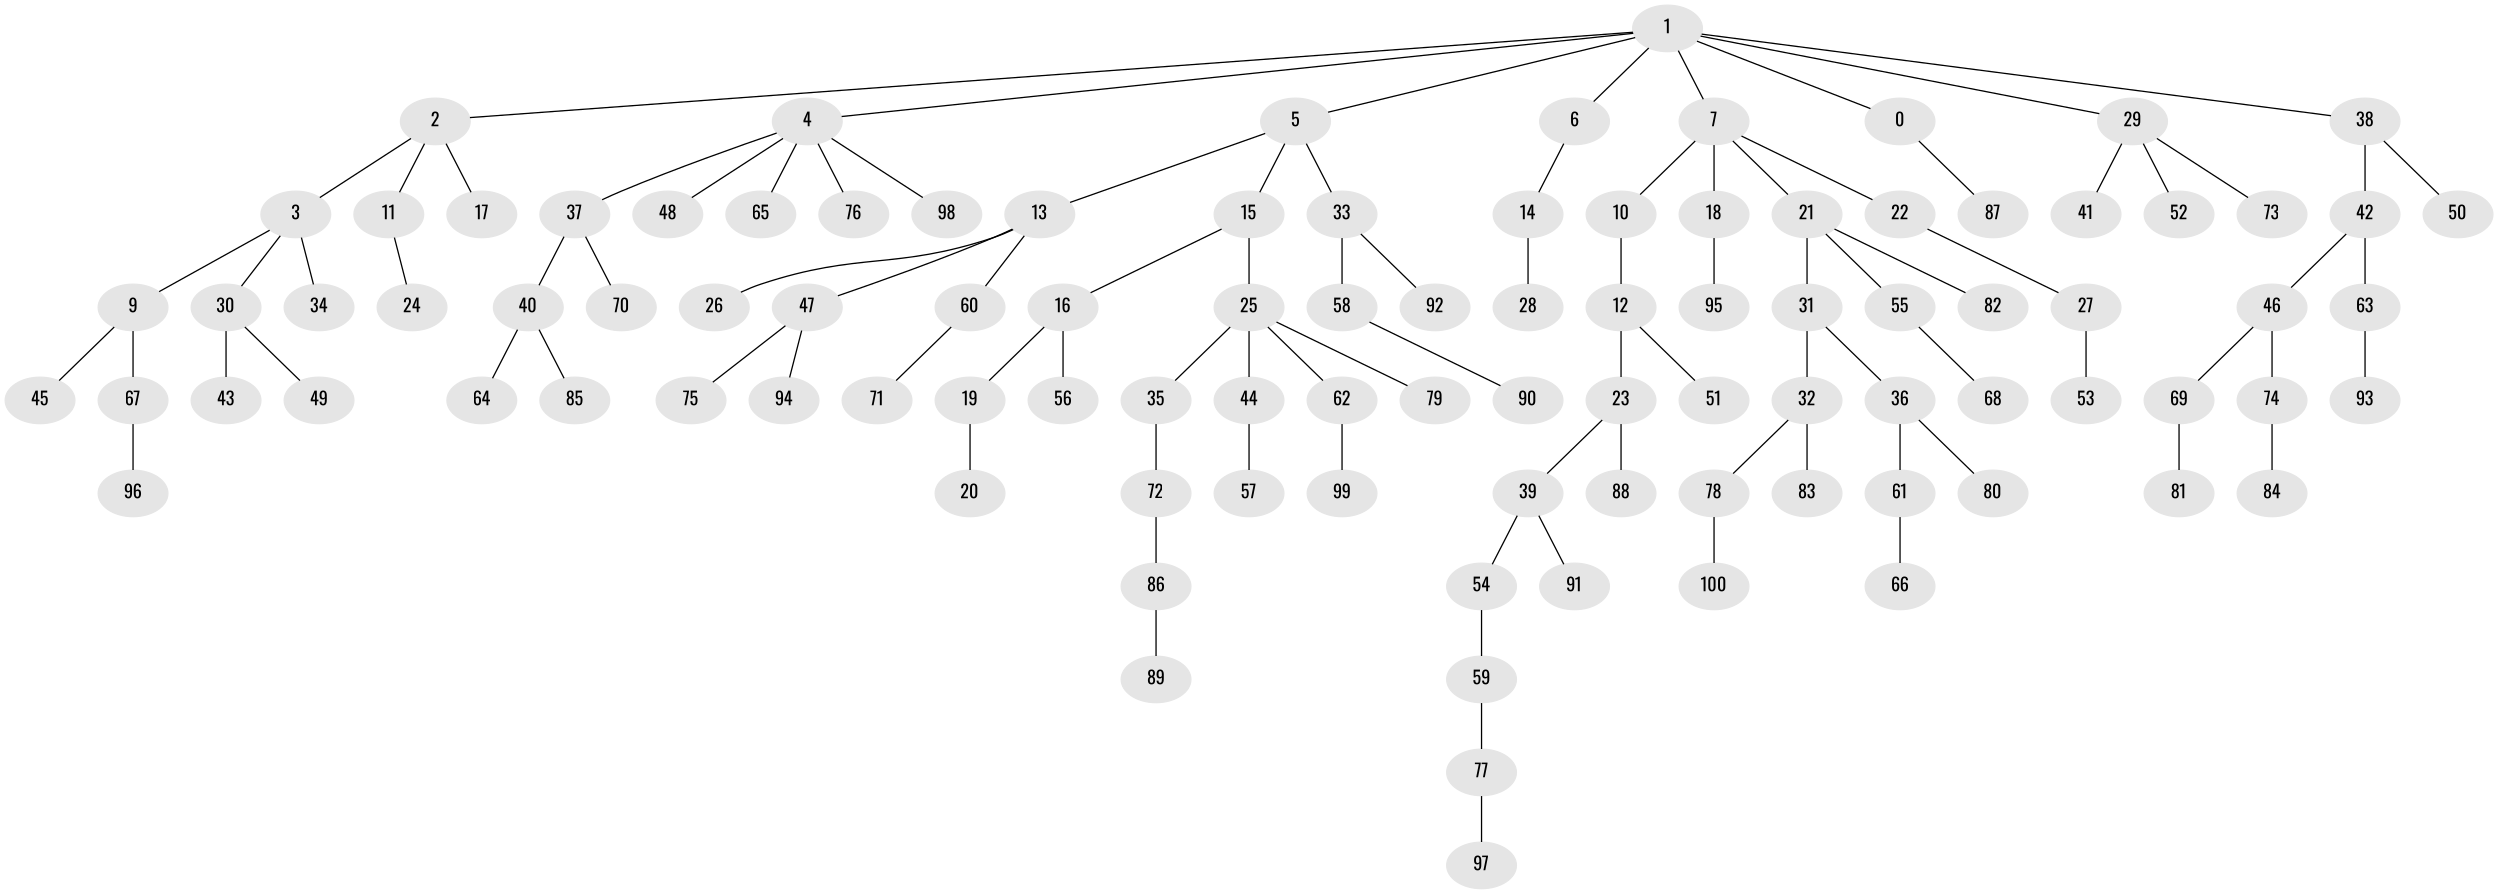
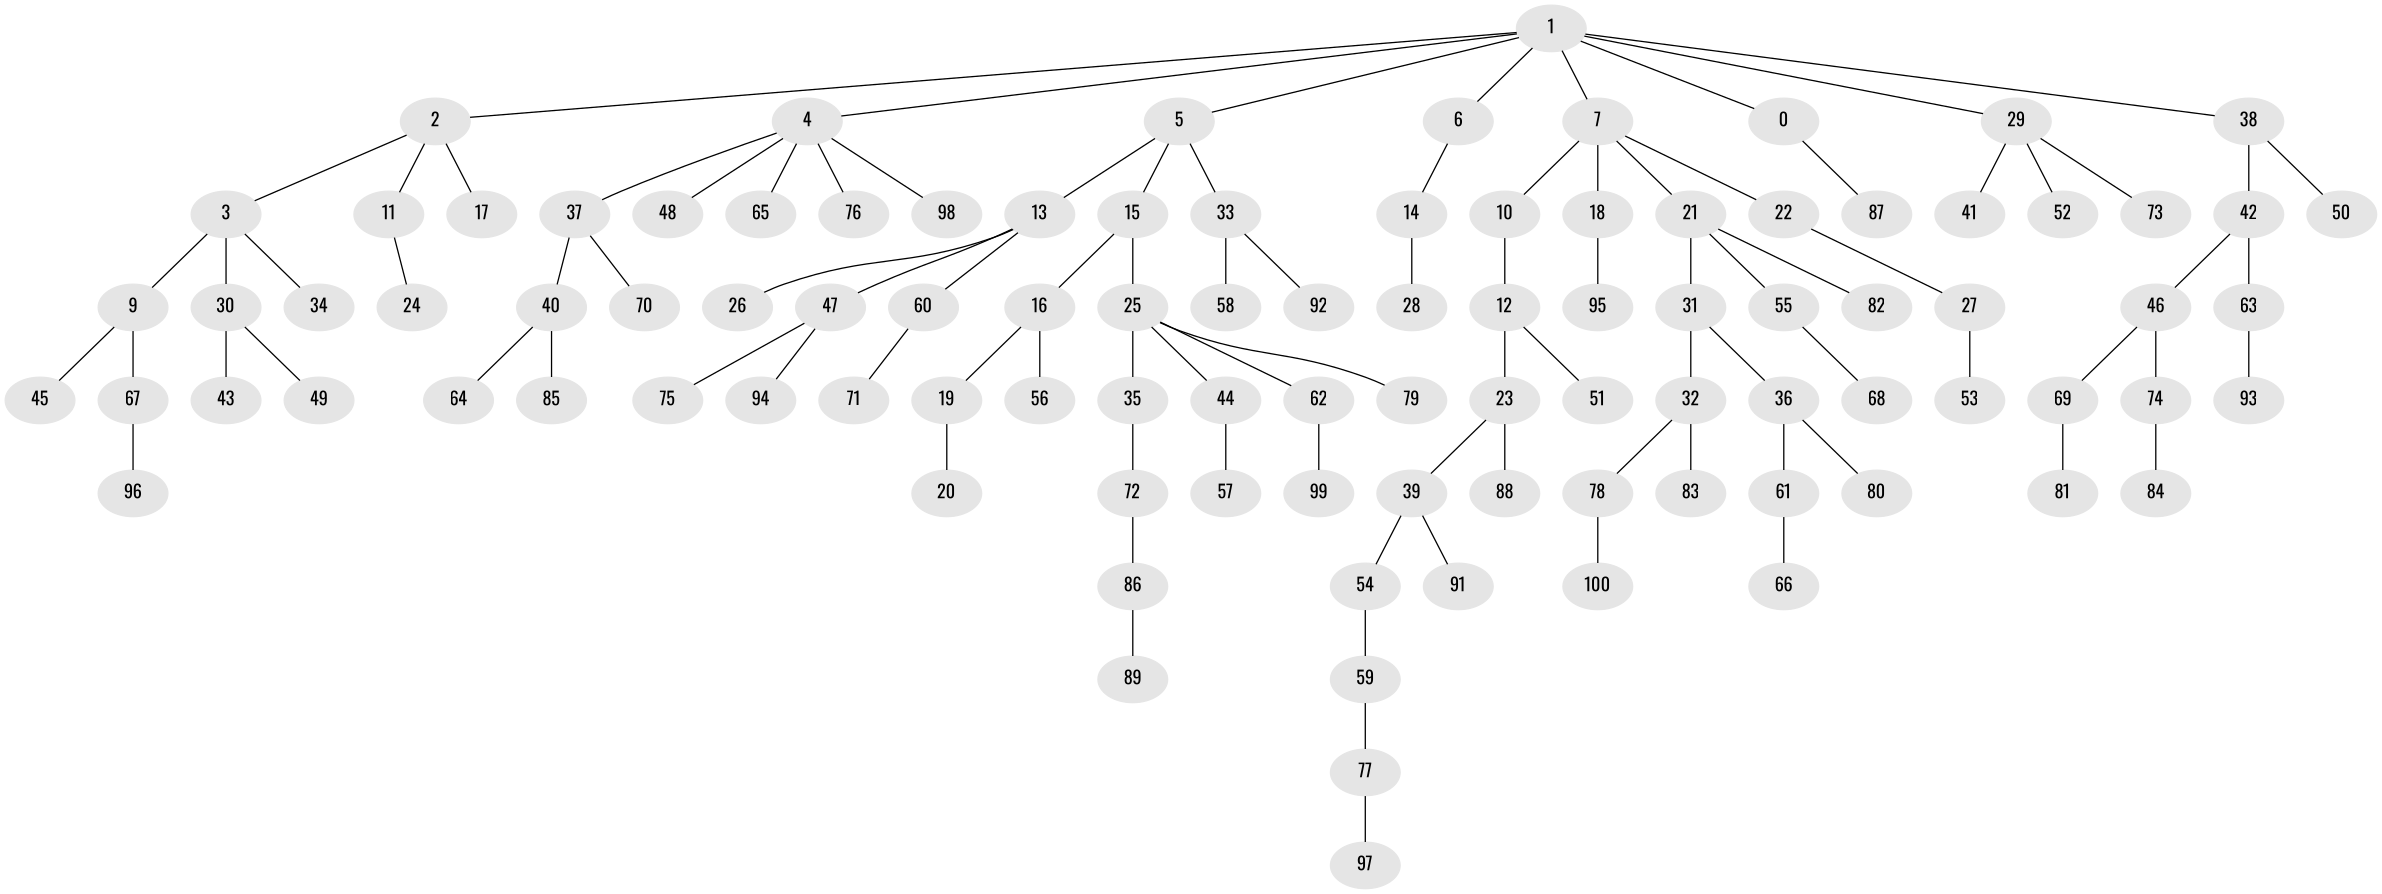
(1528, 400) -> none
